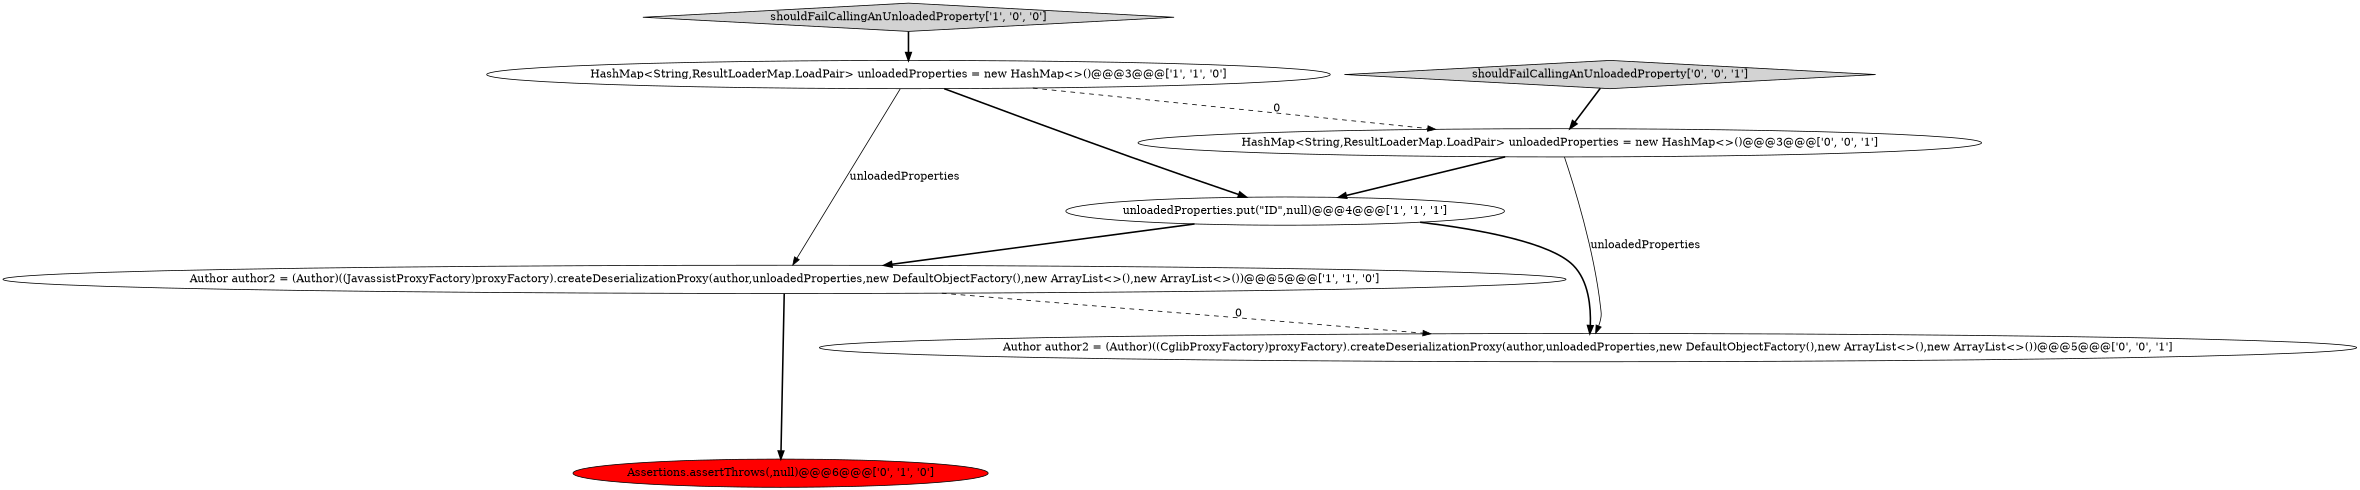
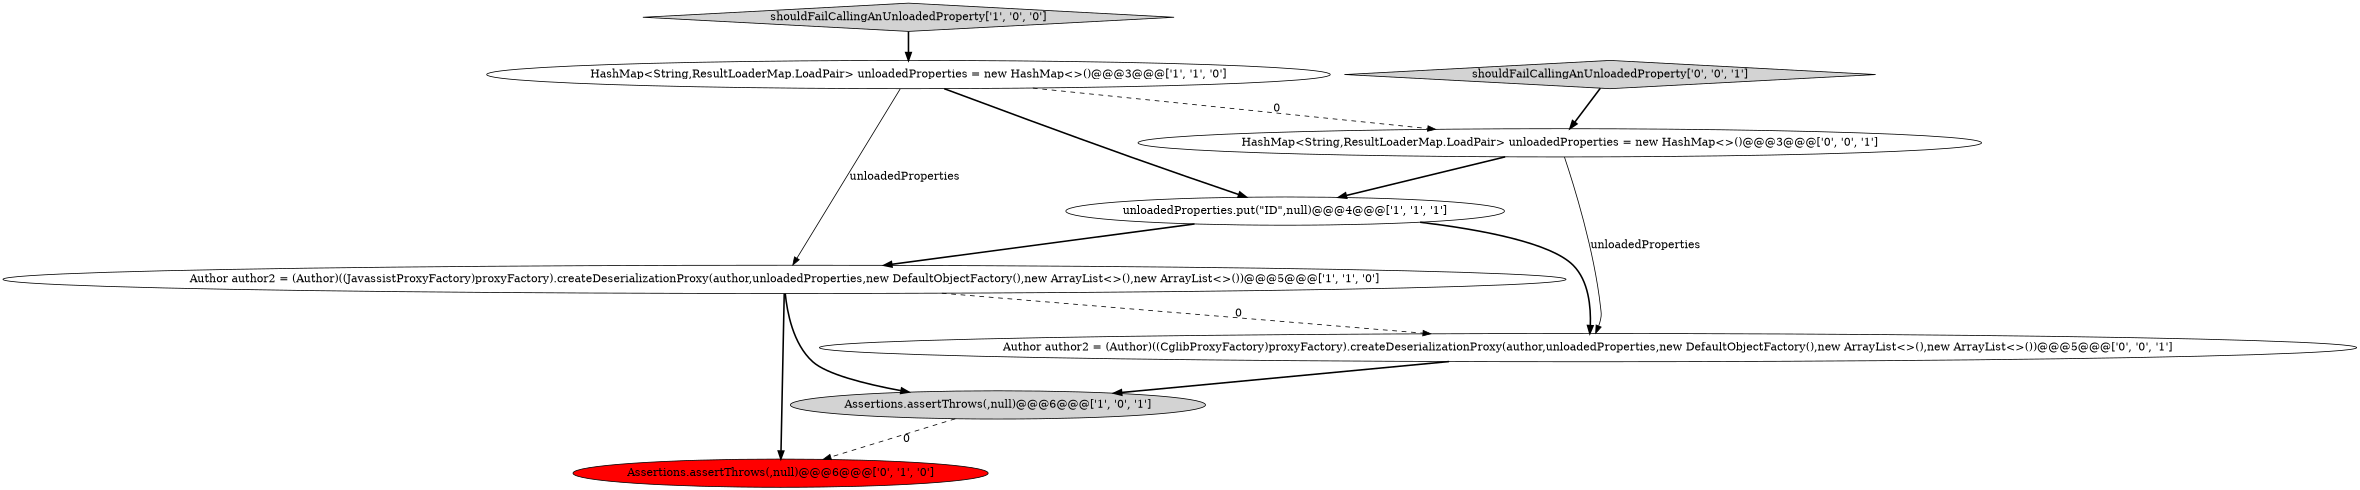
none -> (998, 405)
